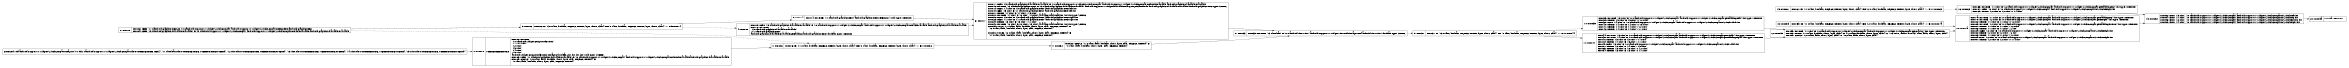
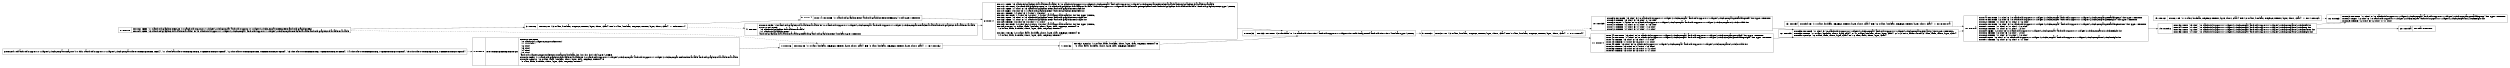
(2131, 14) -> (2331, 24)
(498, 52) -> (502, 52)
